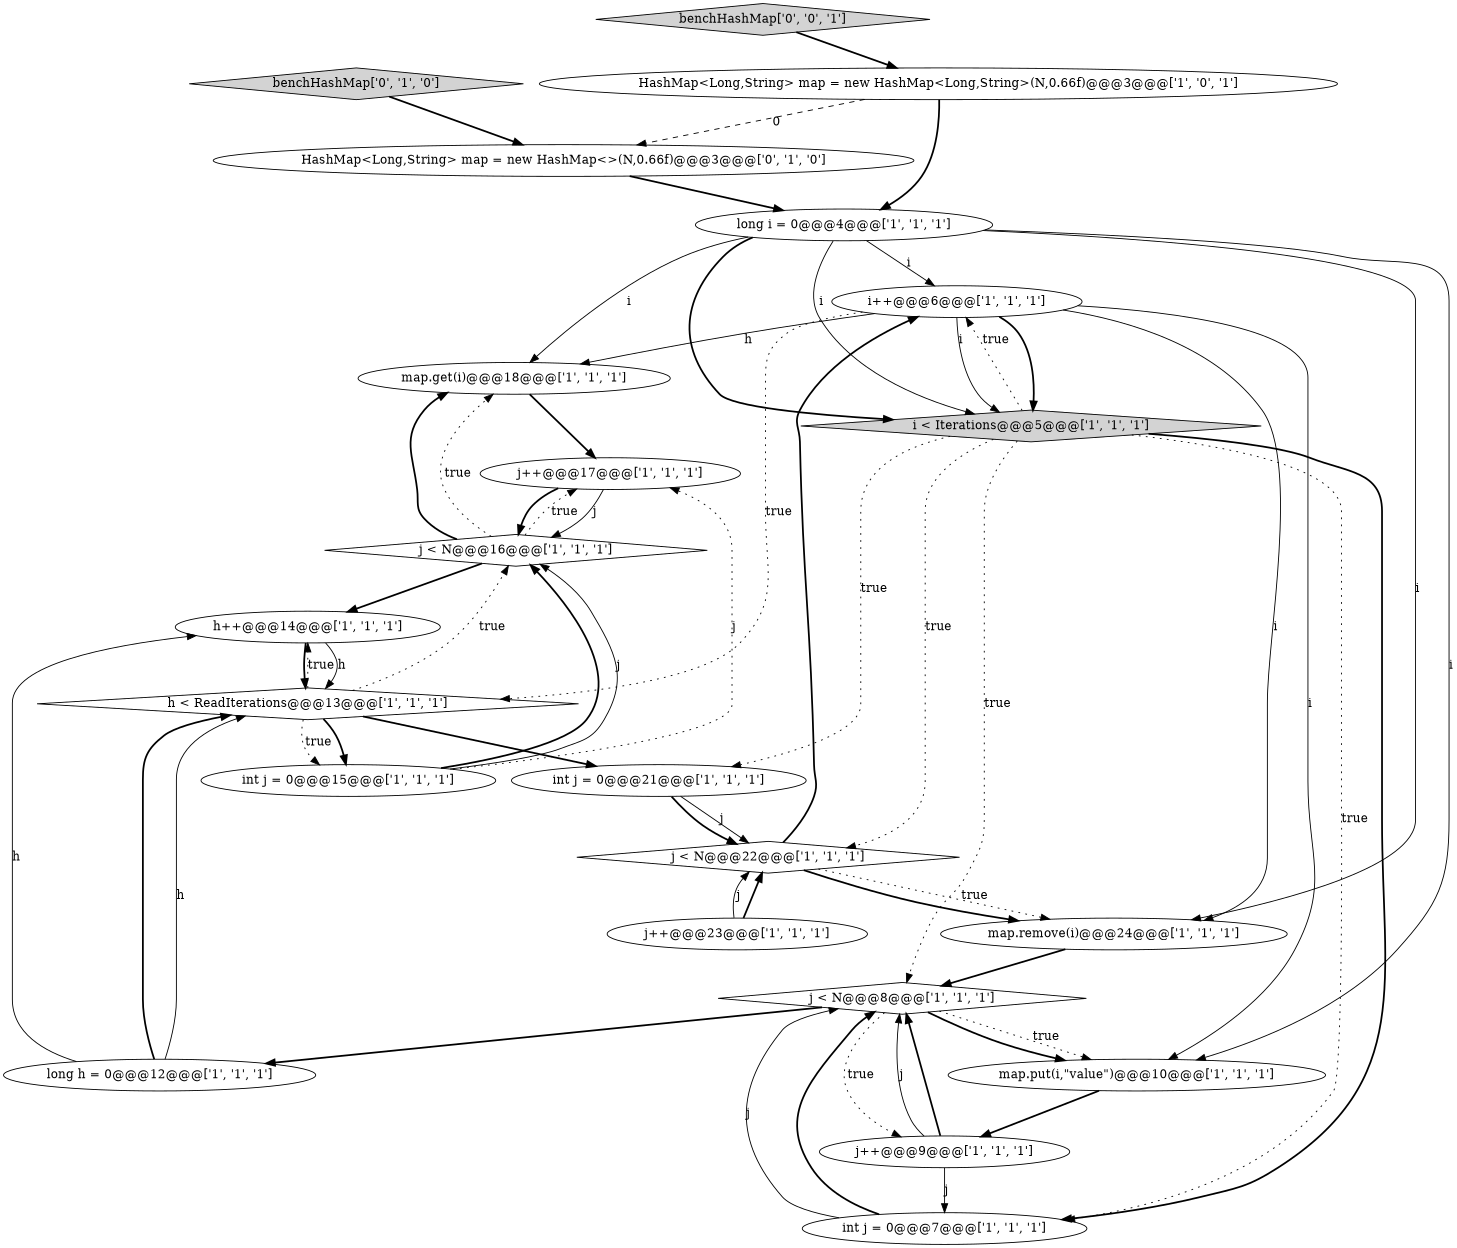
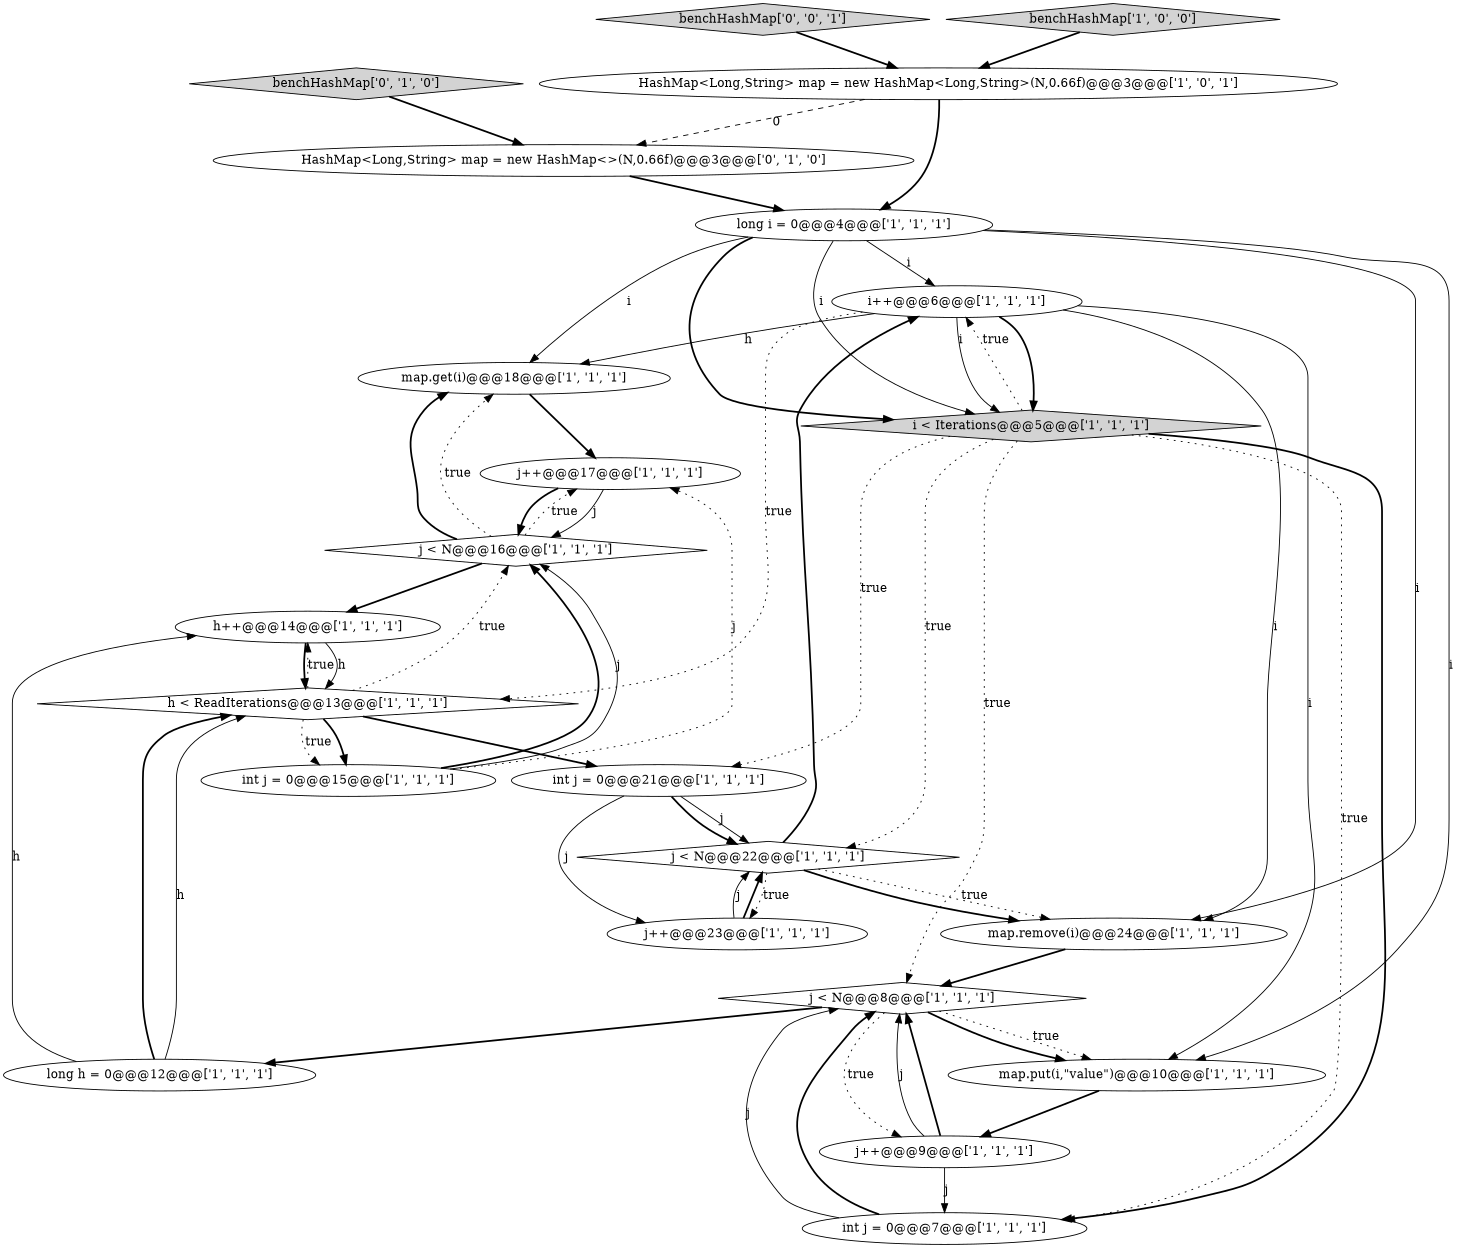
none -> (1113, 19)
none -> (560, 863)
none -> (763, 893)
